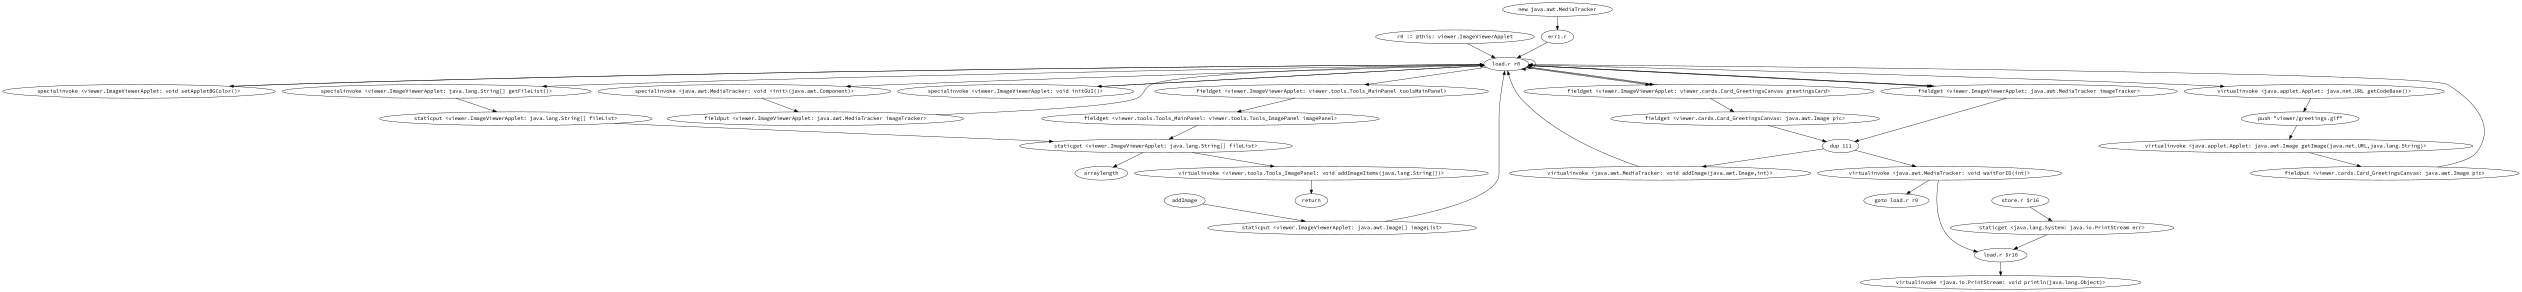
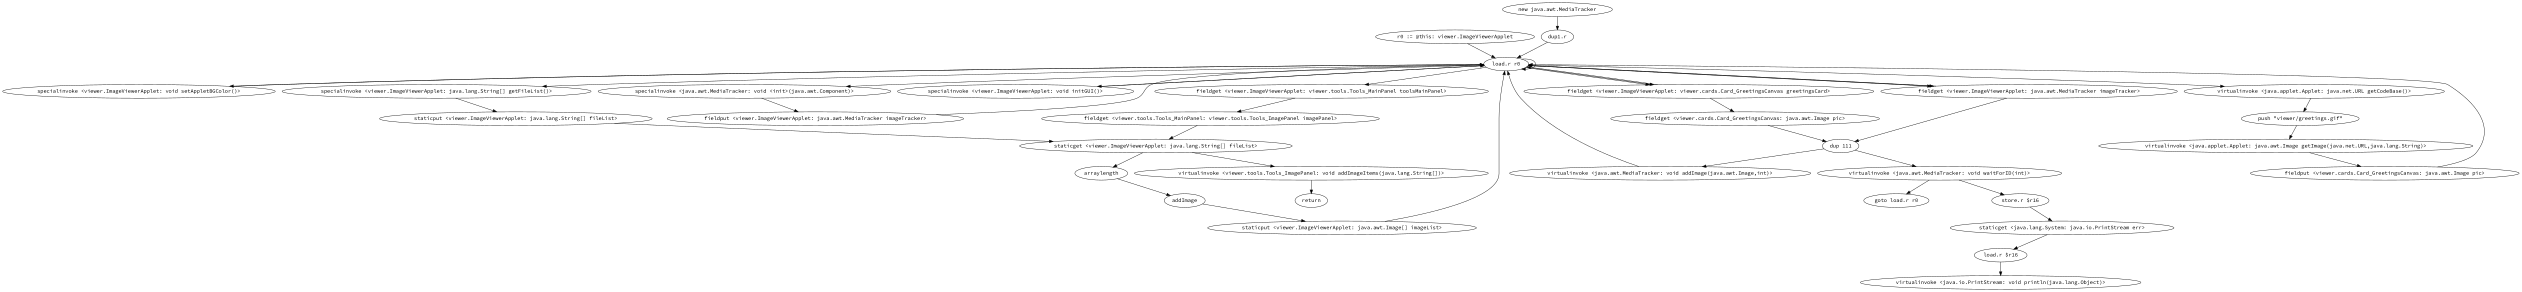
(1557, 37) -> (1557, 37)
none -> (1142, 187)
(1941, 224) -> (1980, 187)
